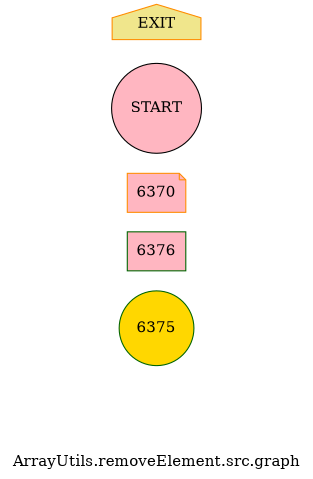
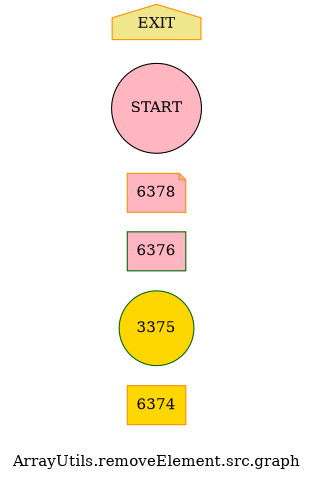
(157, 193) -> (157, 193)
(157, 328) -> (157, 328)
none -> (157, 405)
